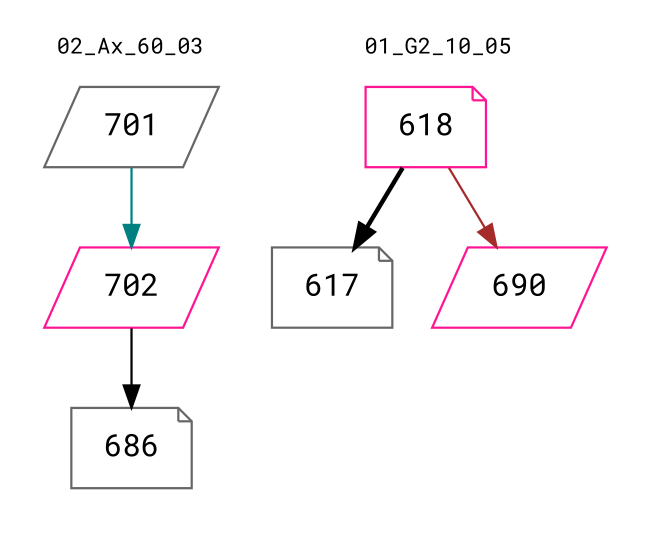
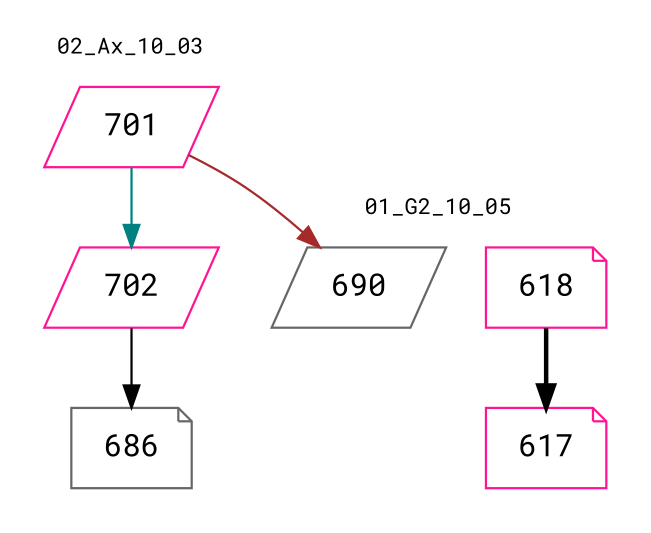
(132, 48) -> (132, 48)
(132, 127) -> (132, 127)
(467, 198) -> (268, 204)
(332, 288) -> (546, 448)
(519, 288) -> (359, 288)
